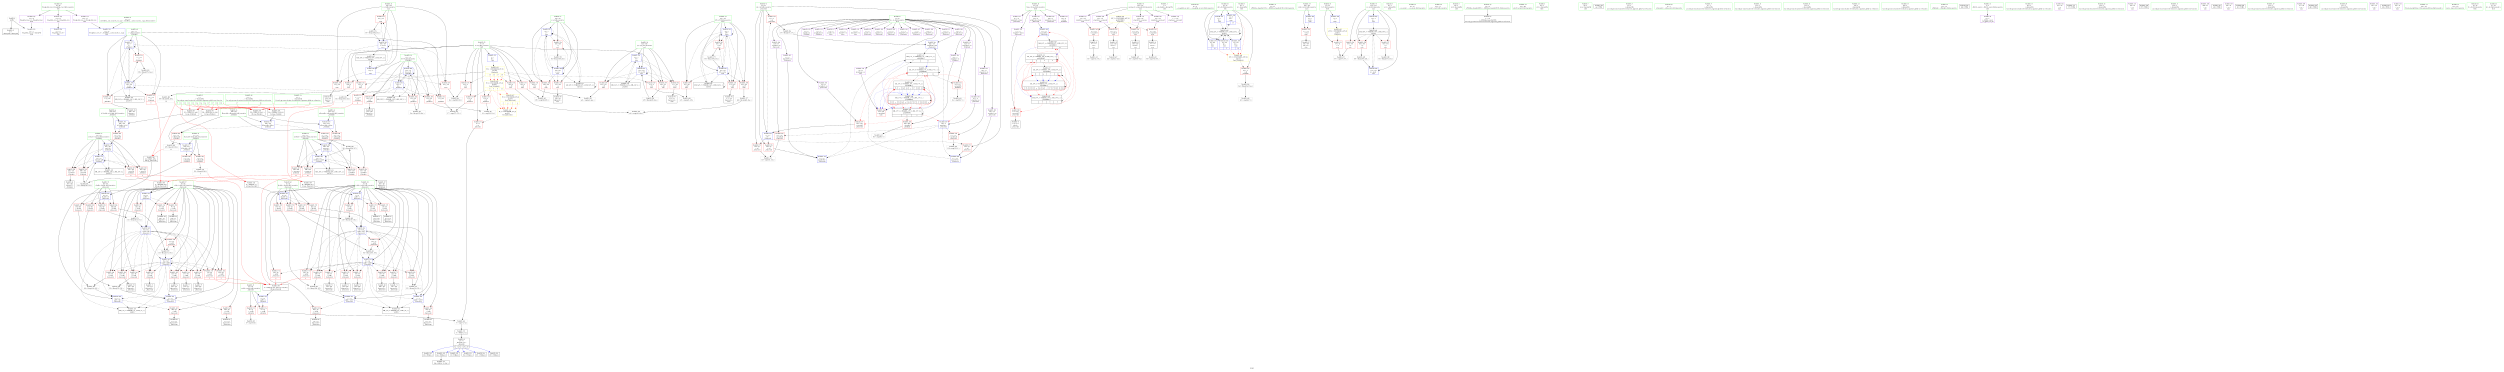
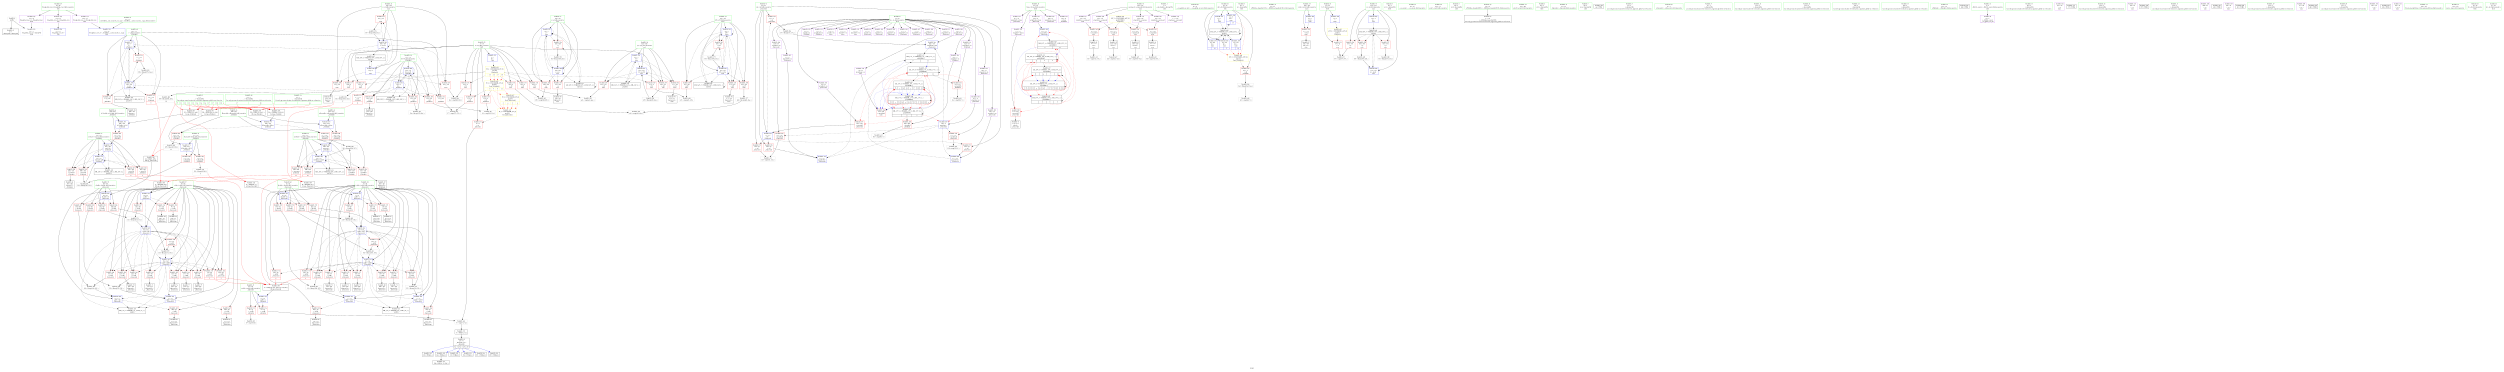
none -> (1564, 6)
